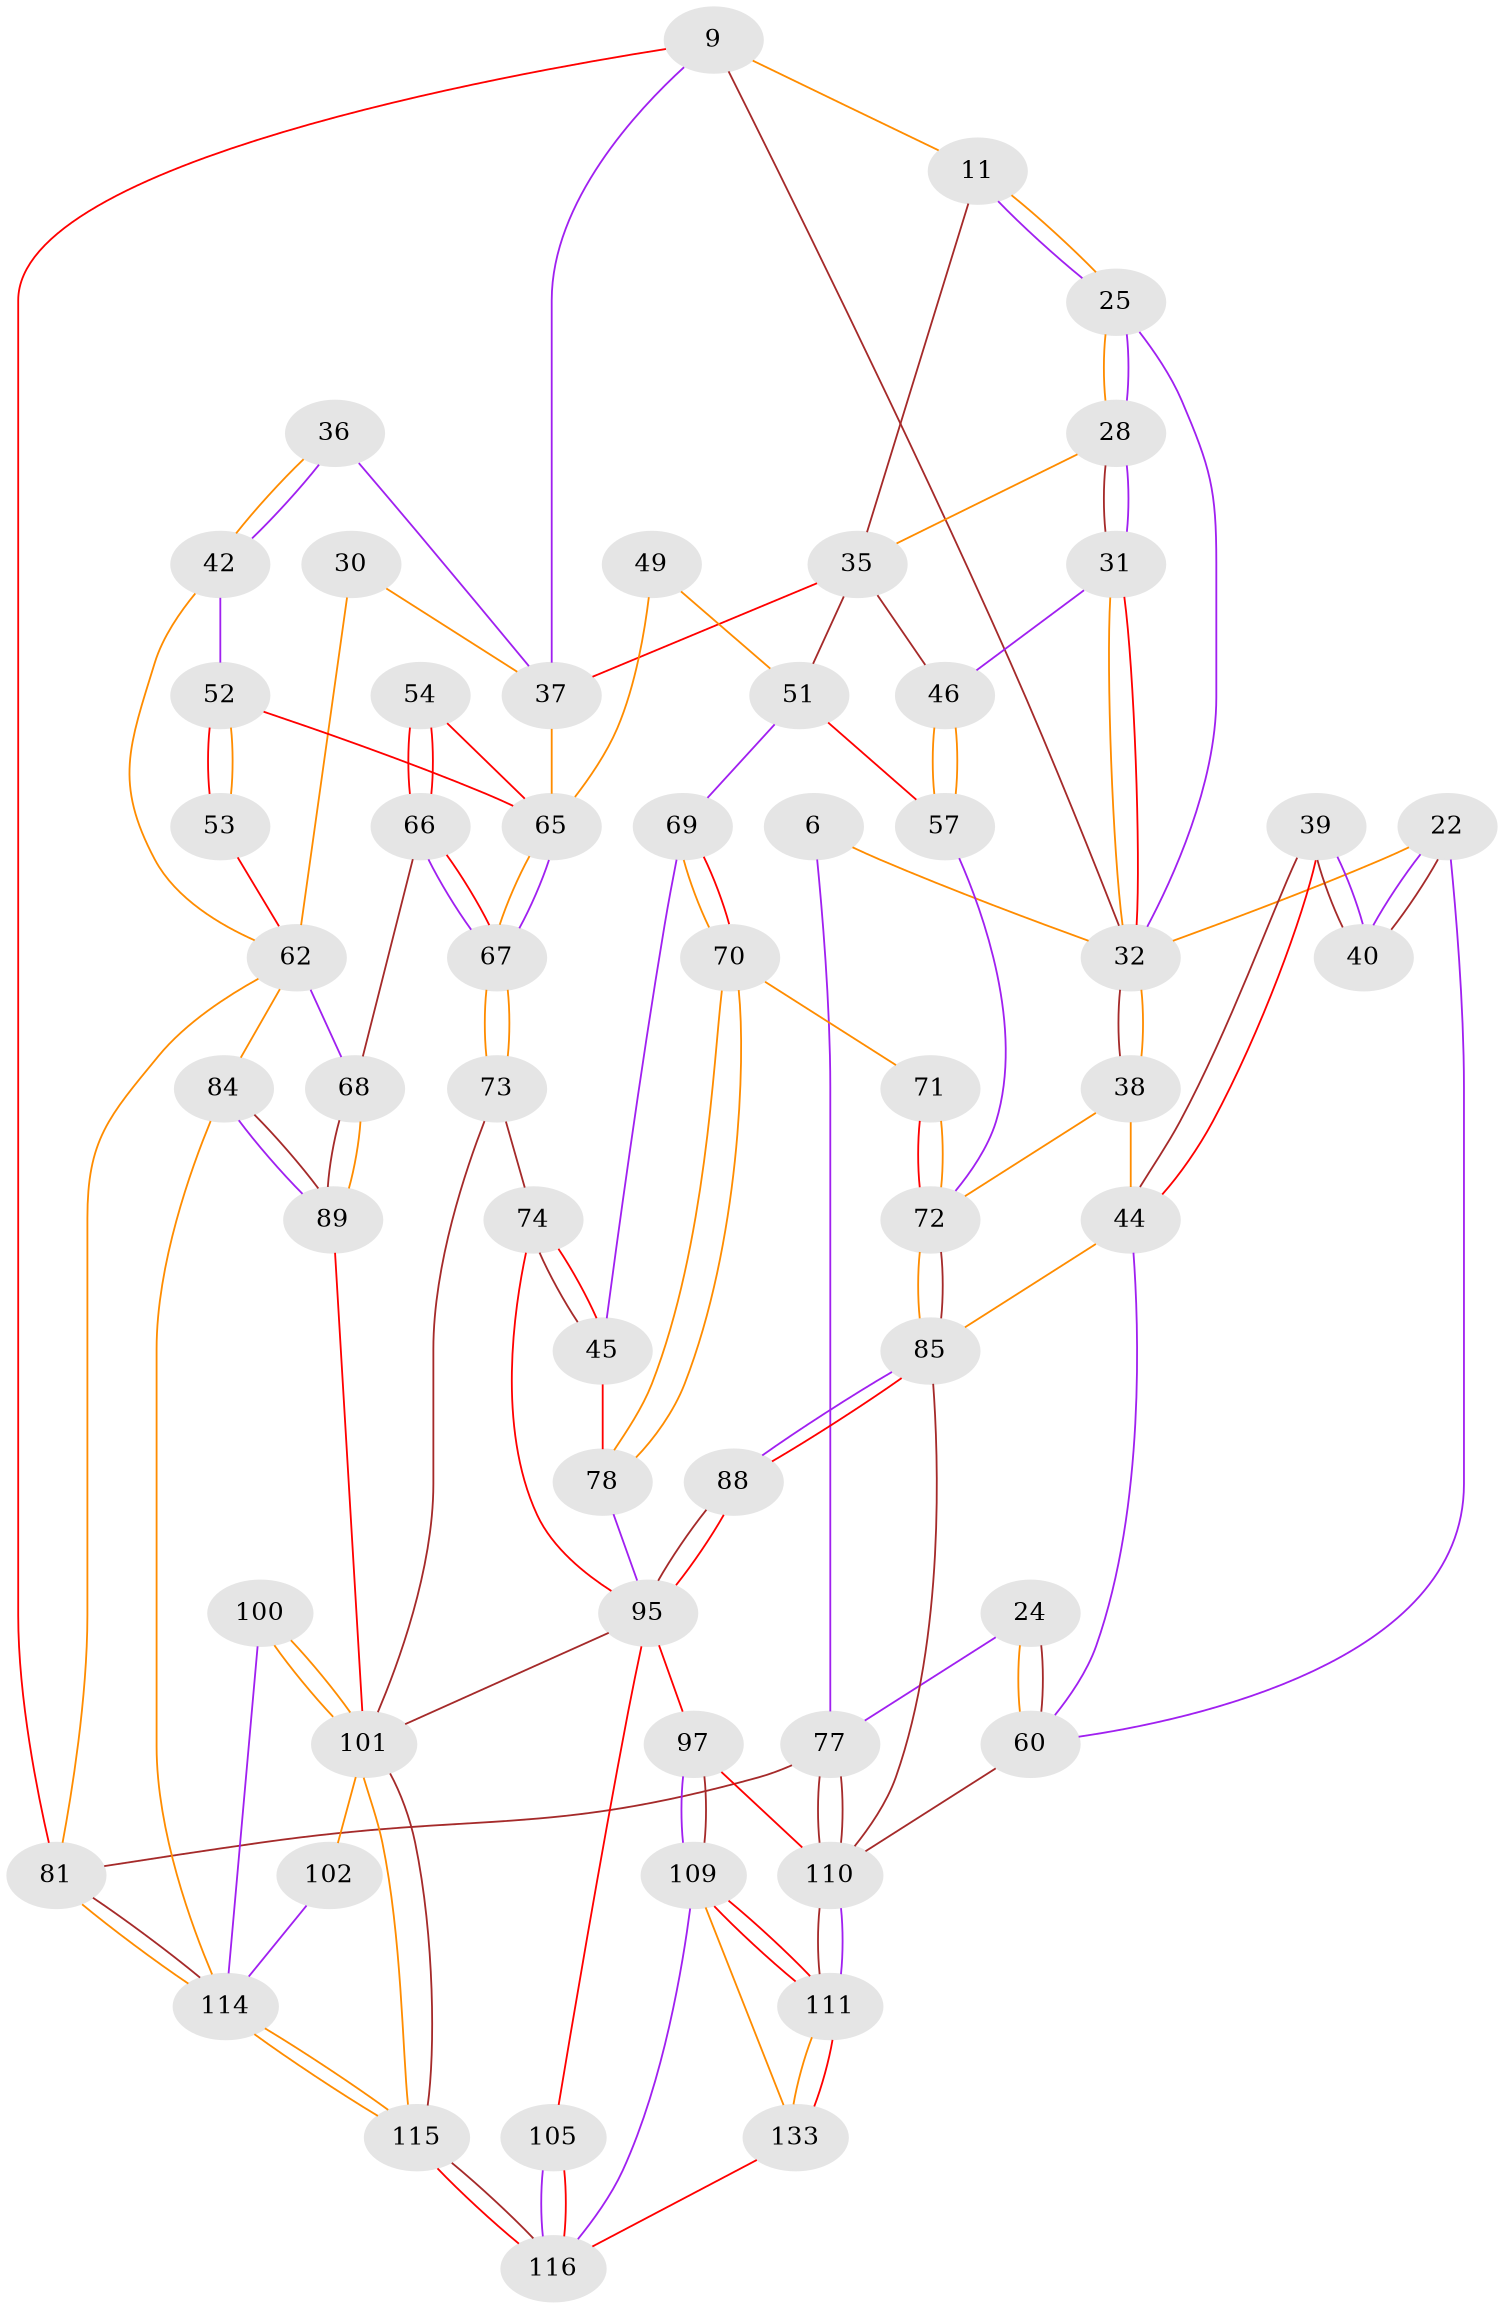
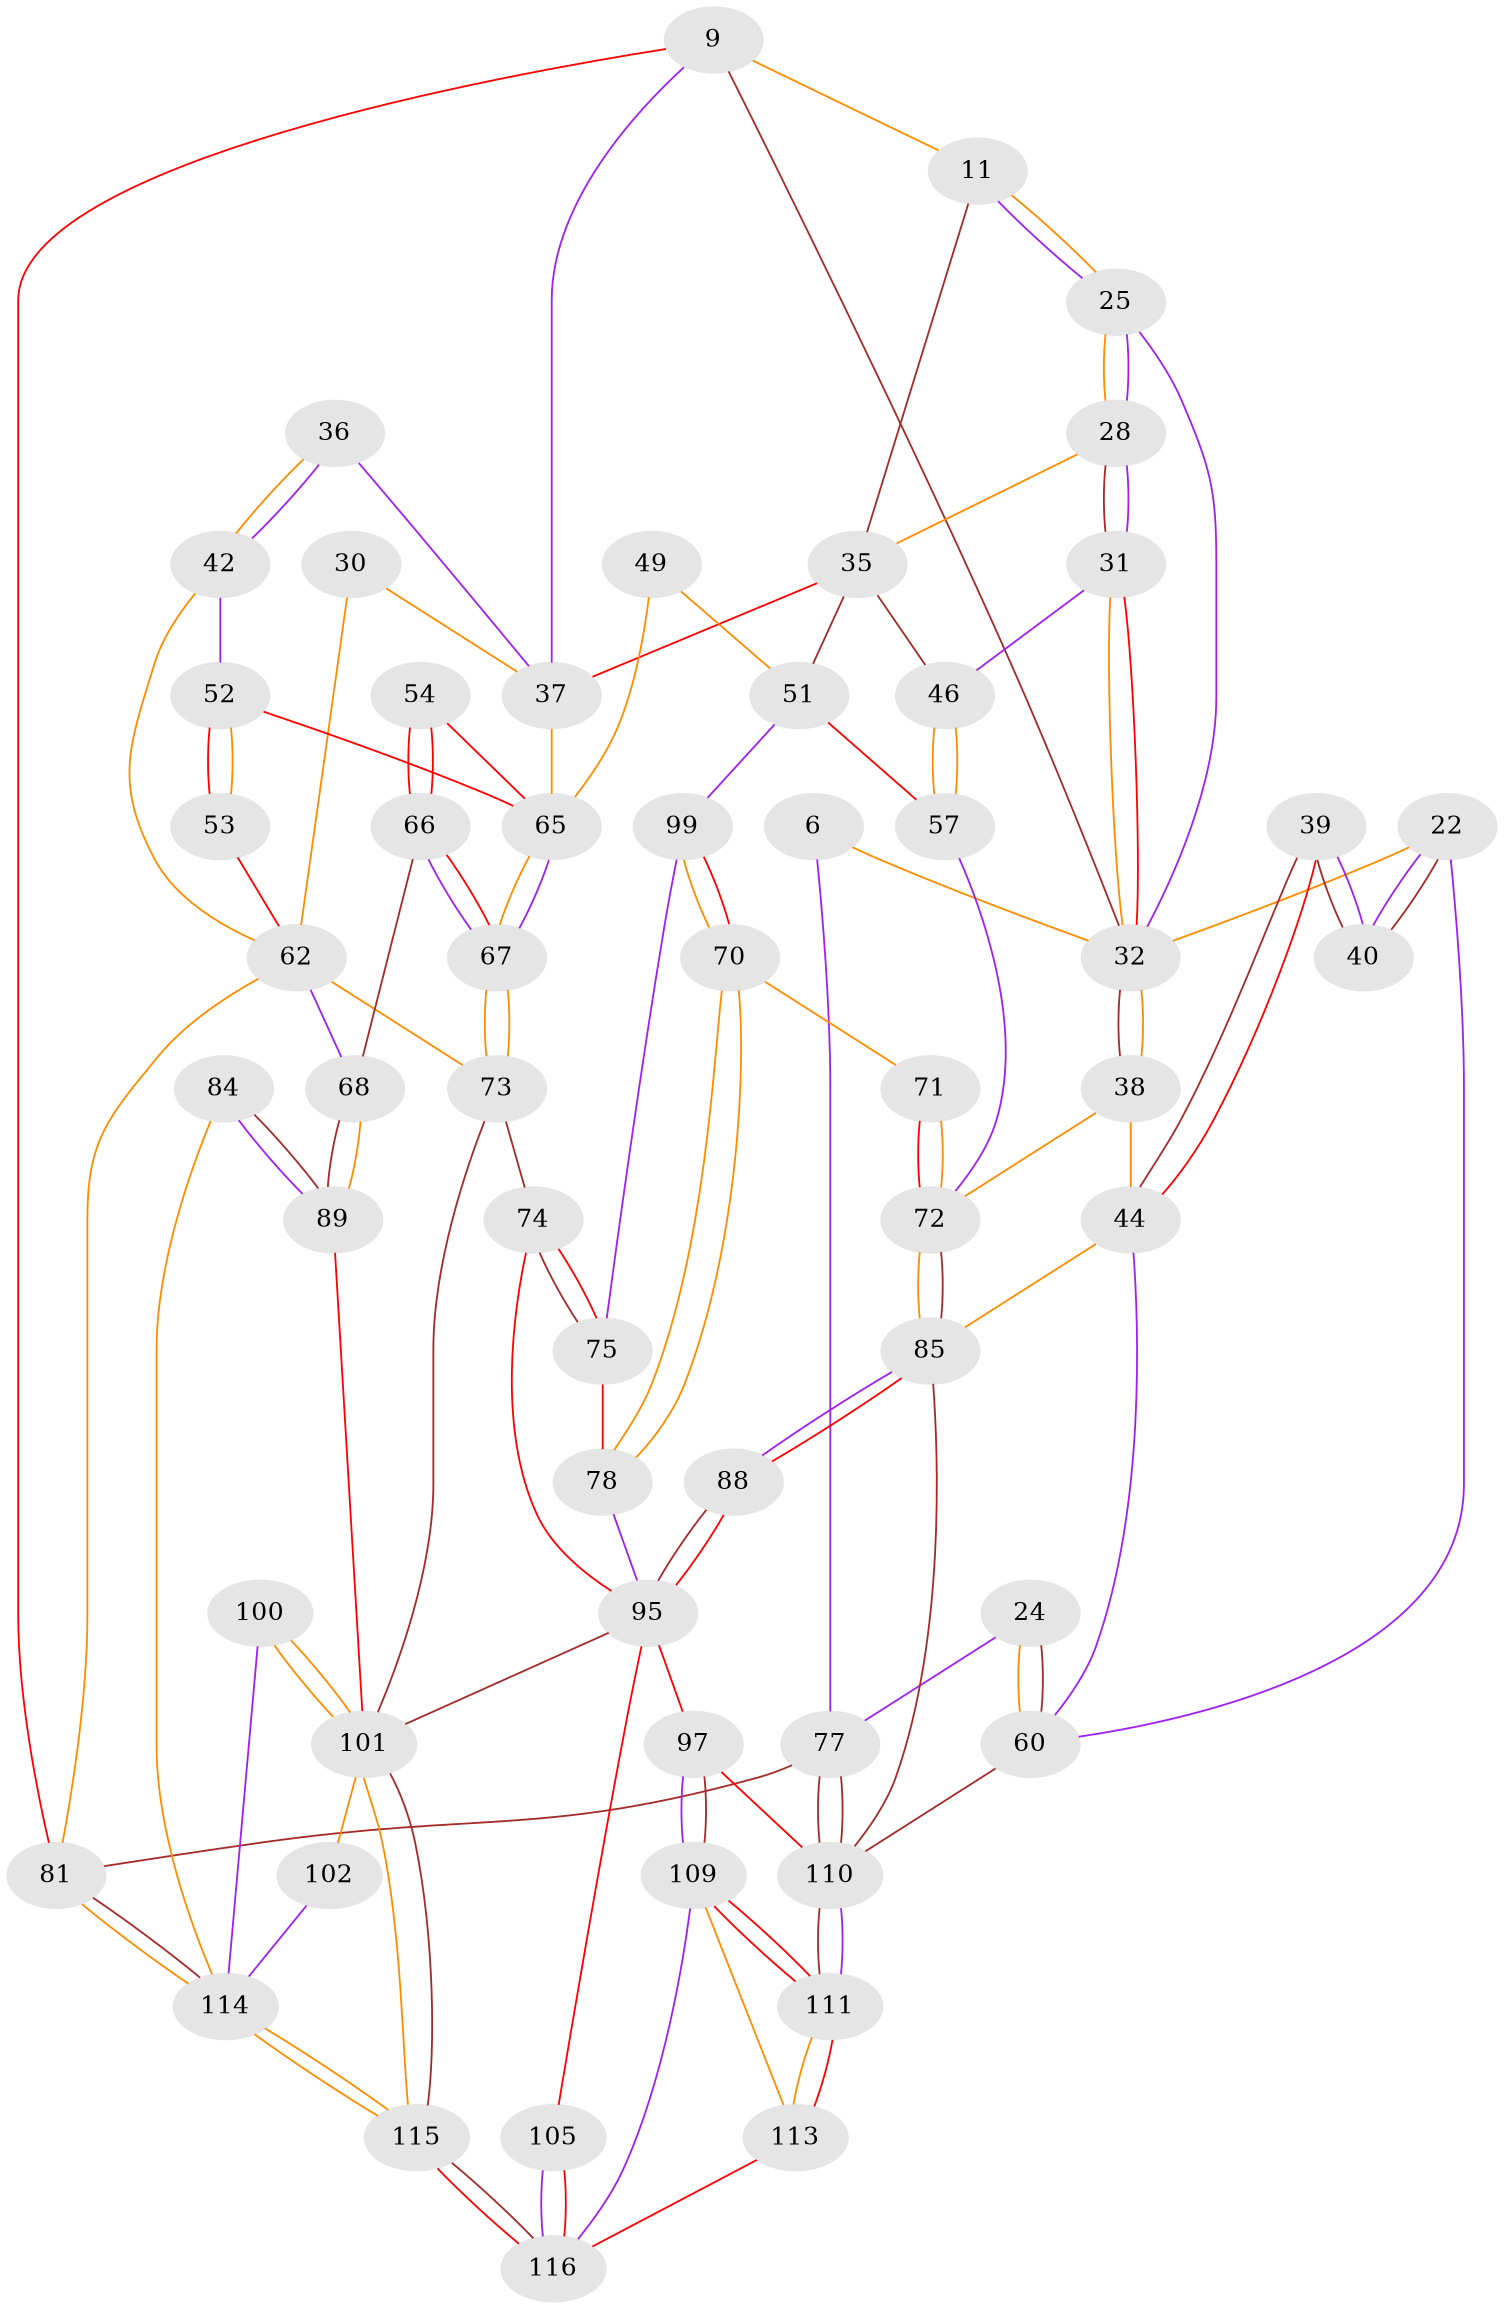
(683, 827) -> (683, 827)
(260, 1023) -> (397, 1023)
(603, 1351) -> (603, 1351)
(796, 2138) -> (796, 2138)
